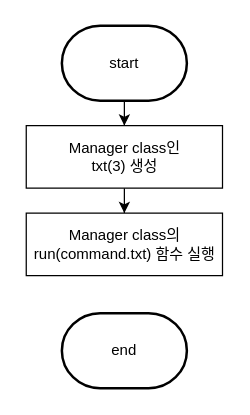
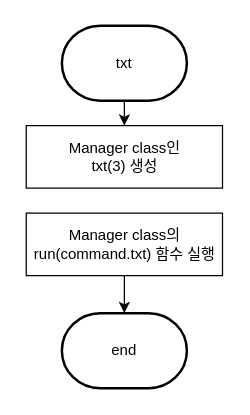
(124, 63) -> (124, 63)
(124, 205) -> none
none -> (124, 299)
